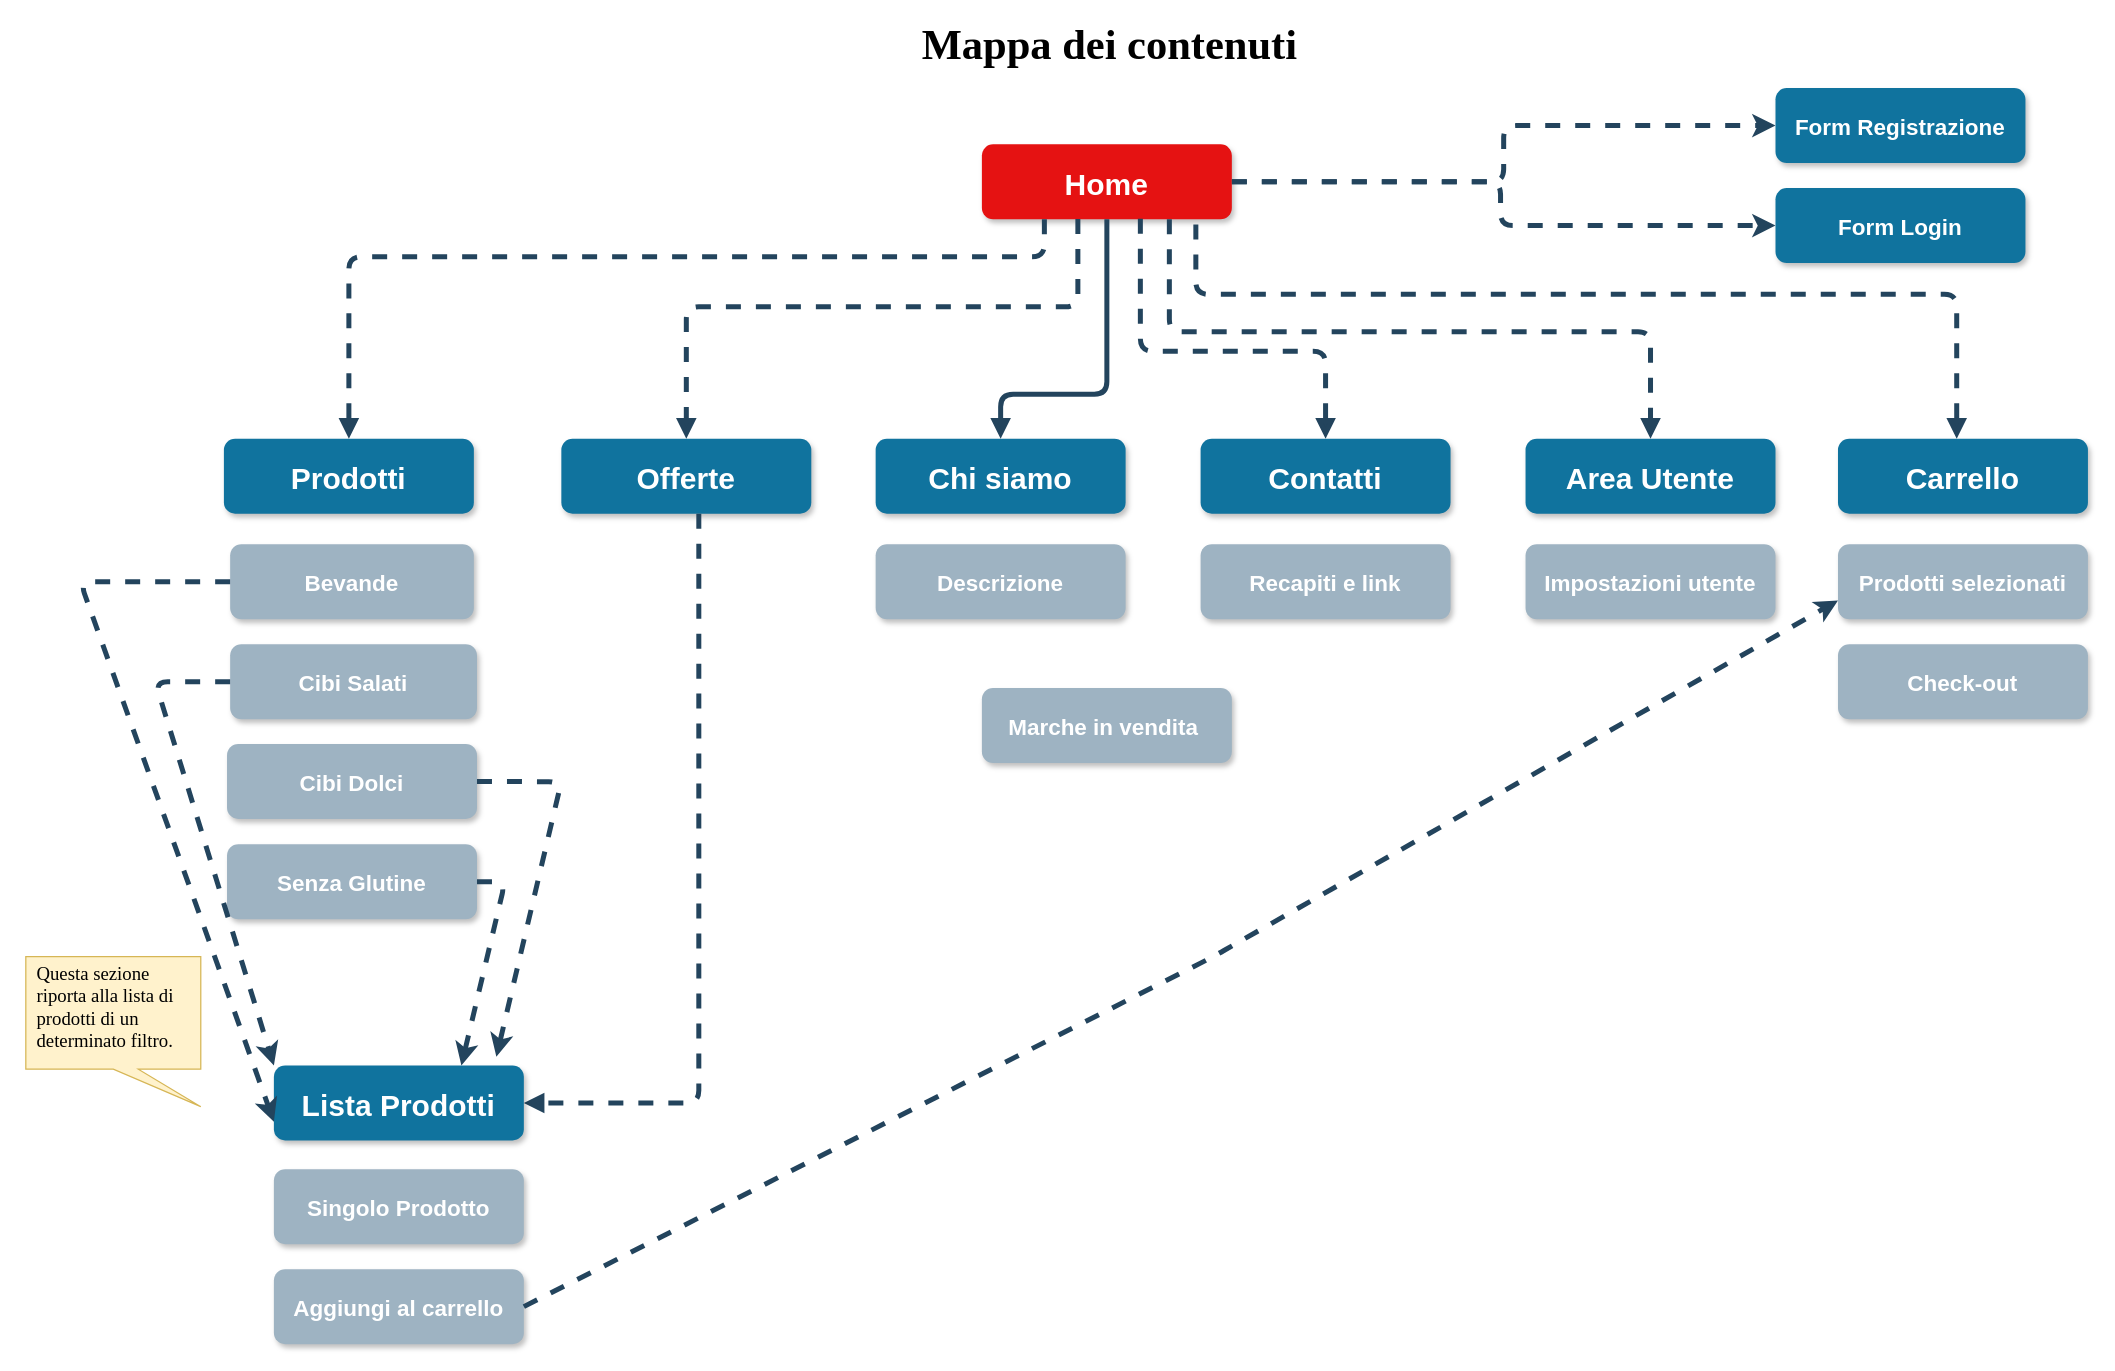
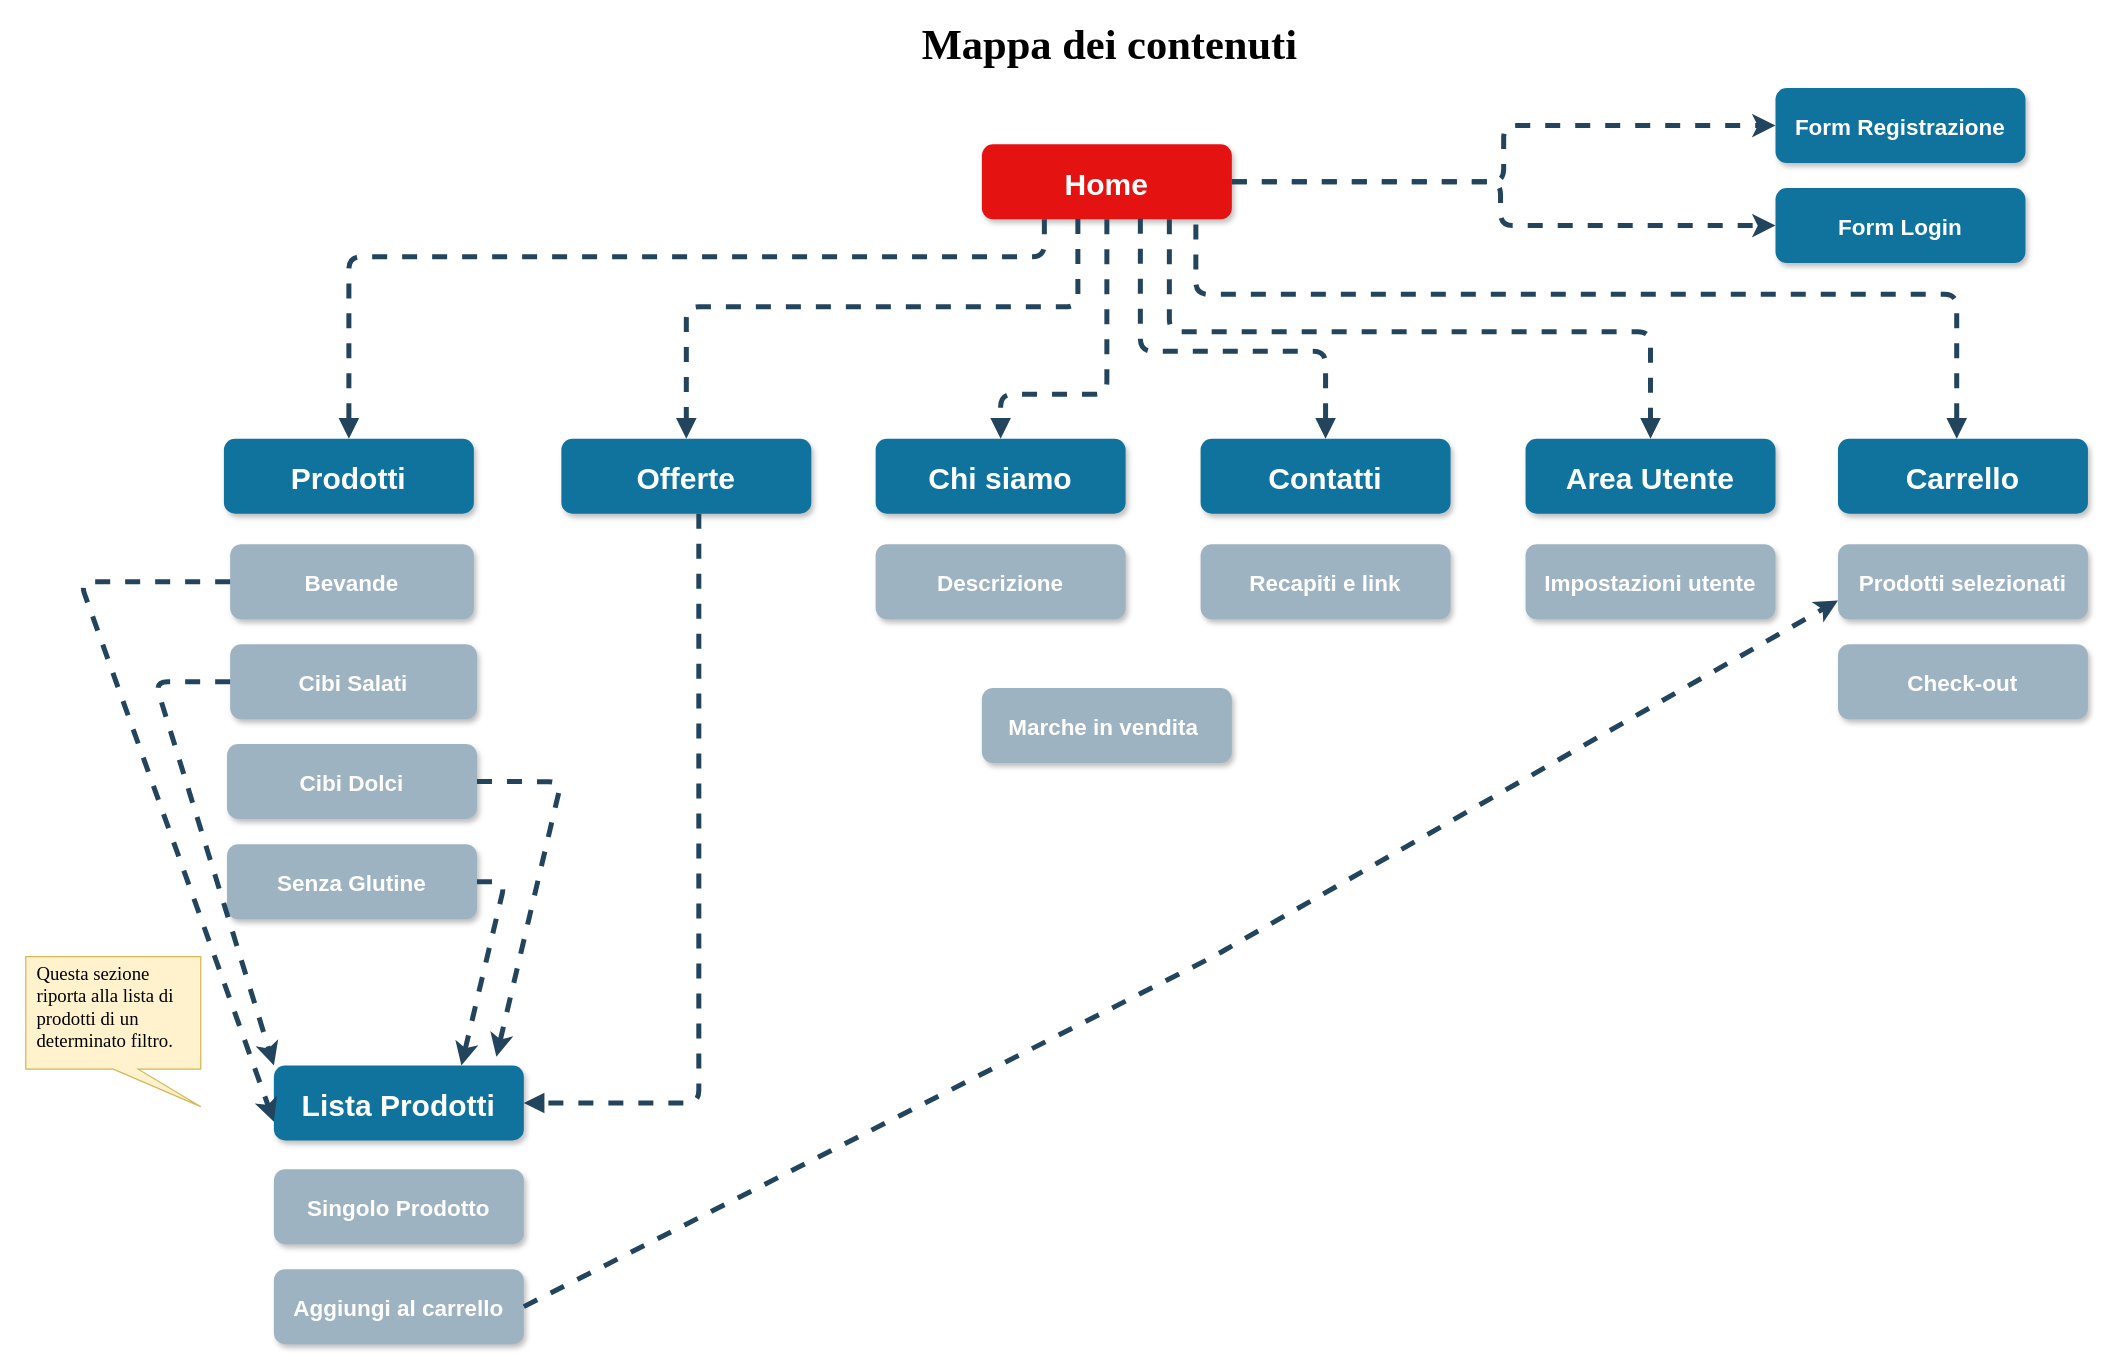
(1005, 396) -> (1005, 396)
